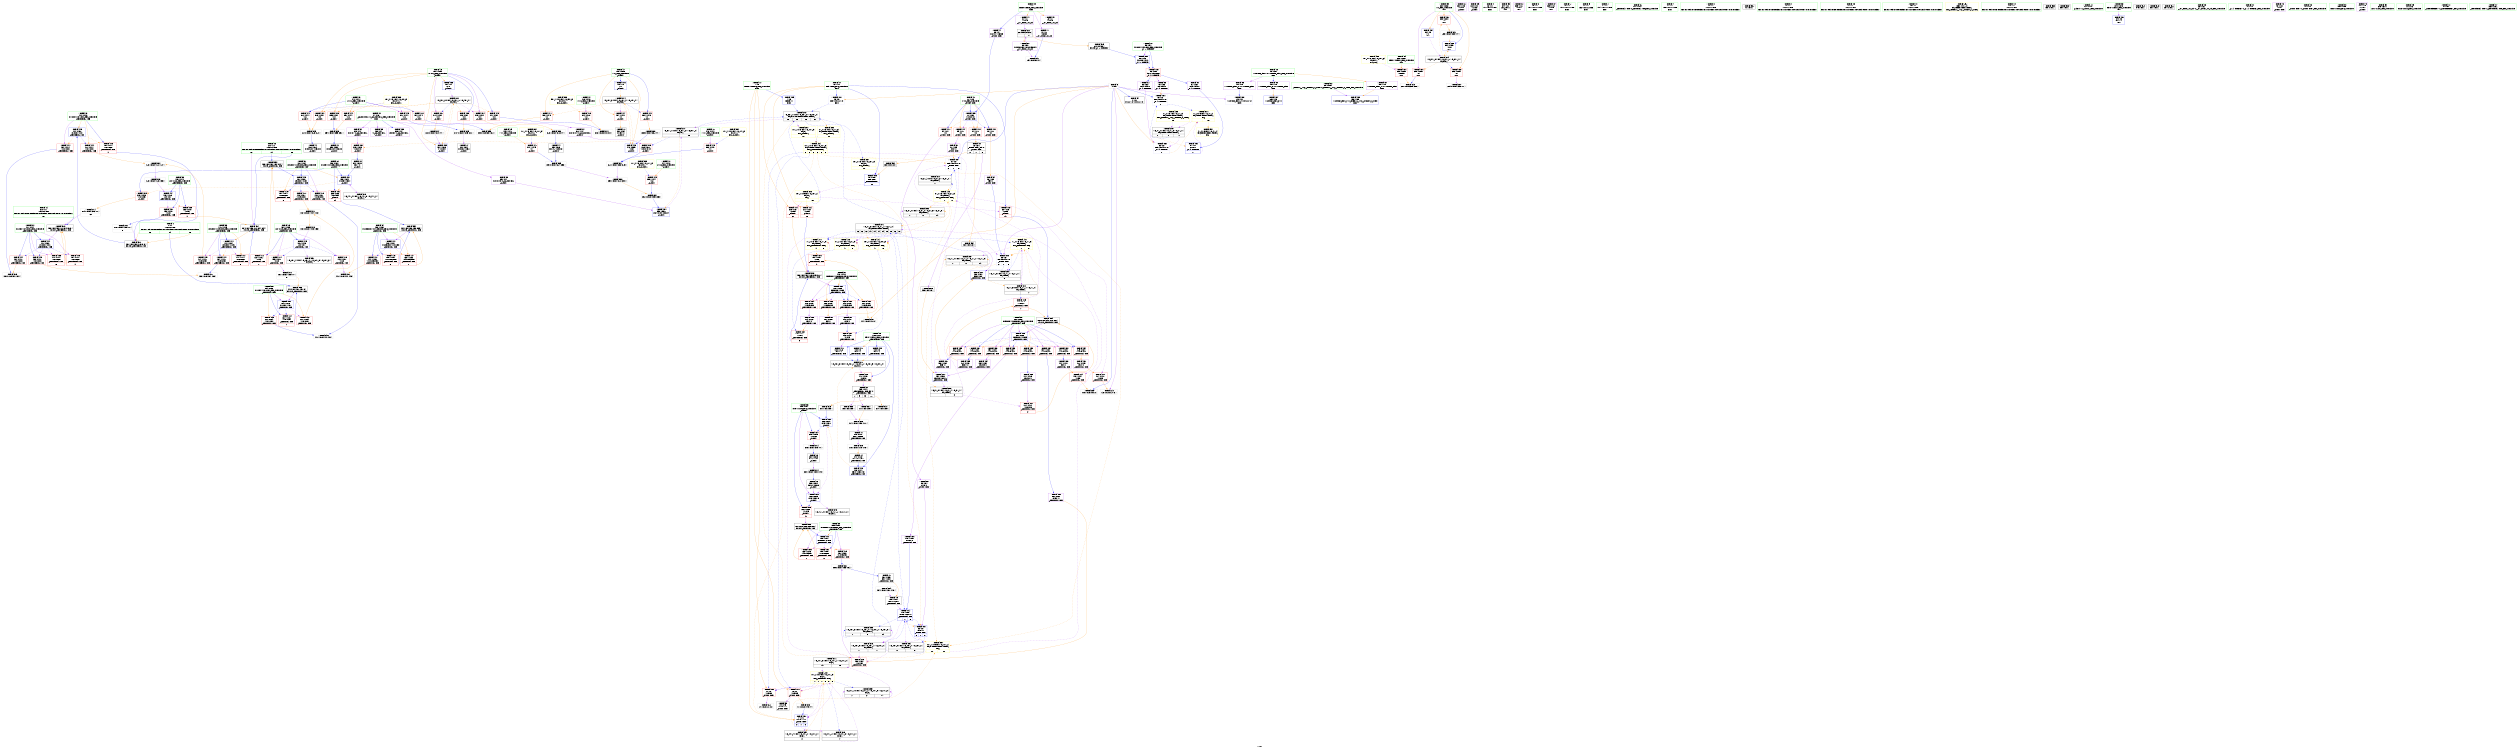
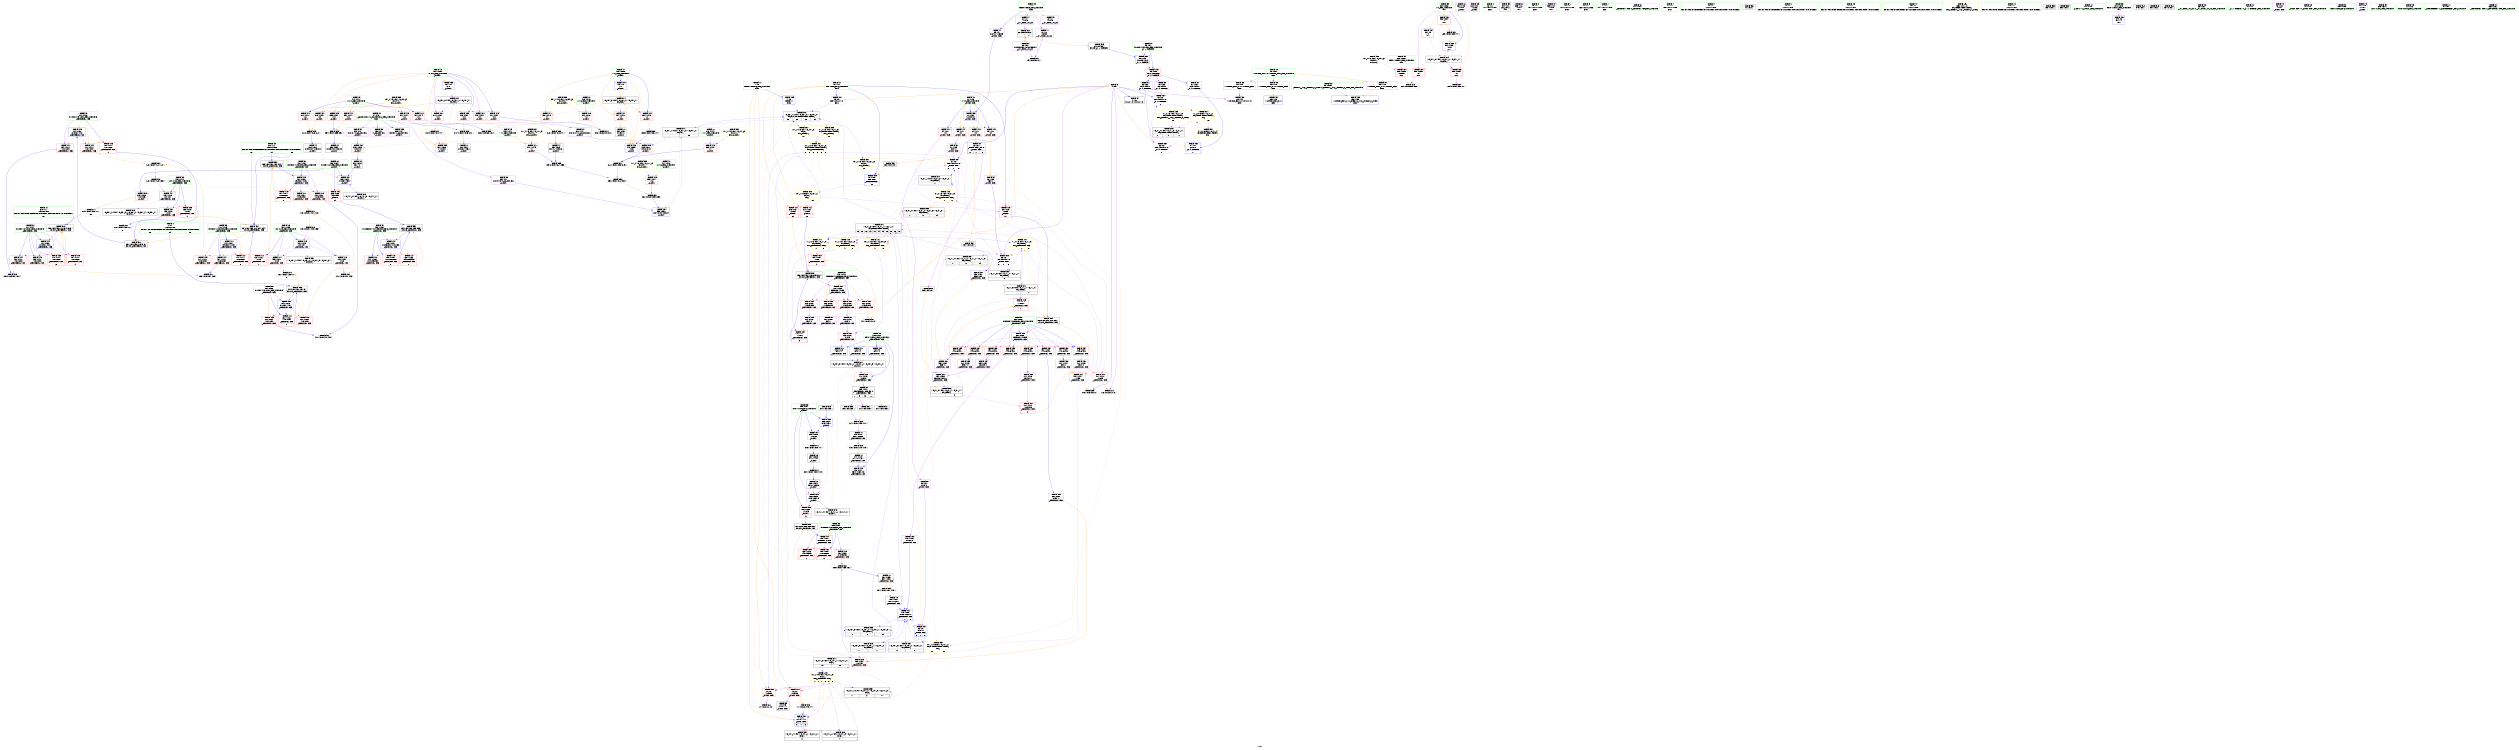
none -> (130, 212)
(898, 588) -> (886, 584)
